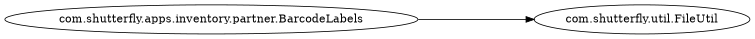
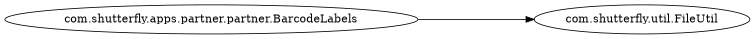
(211, 19) -> (211, 19)
